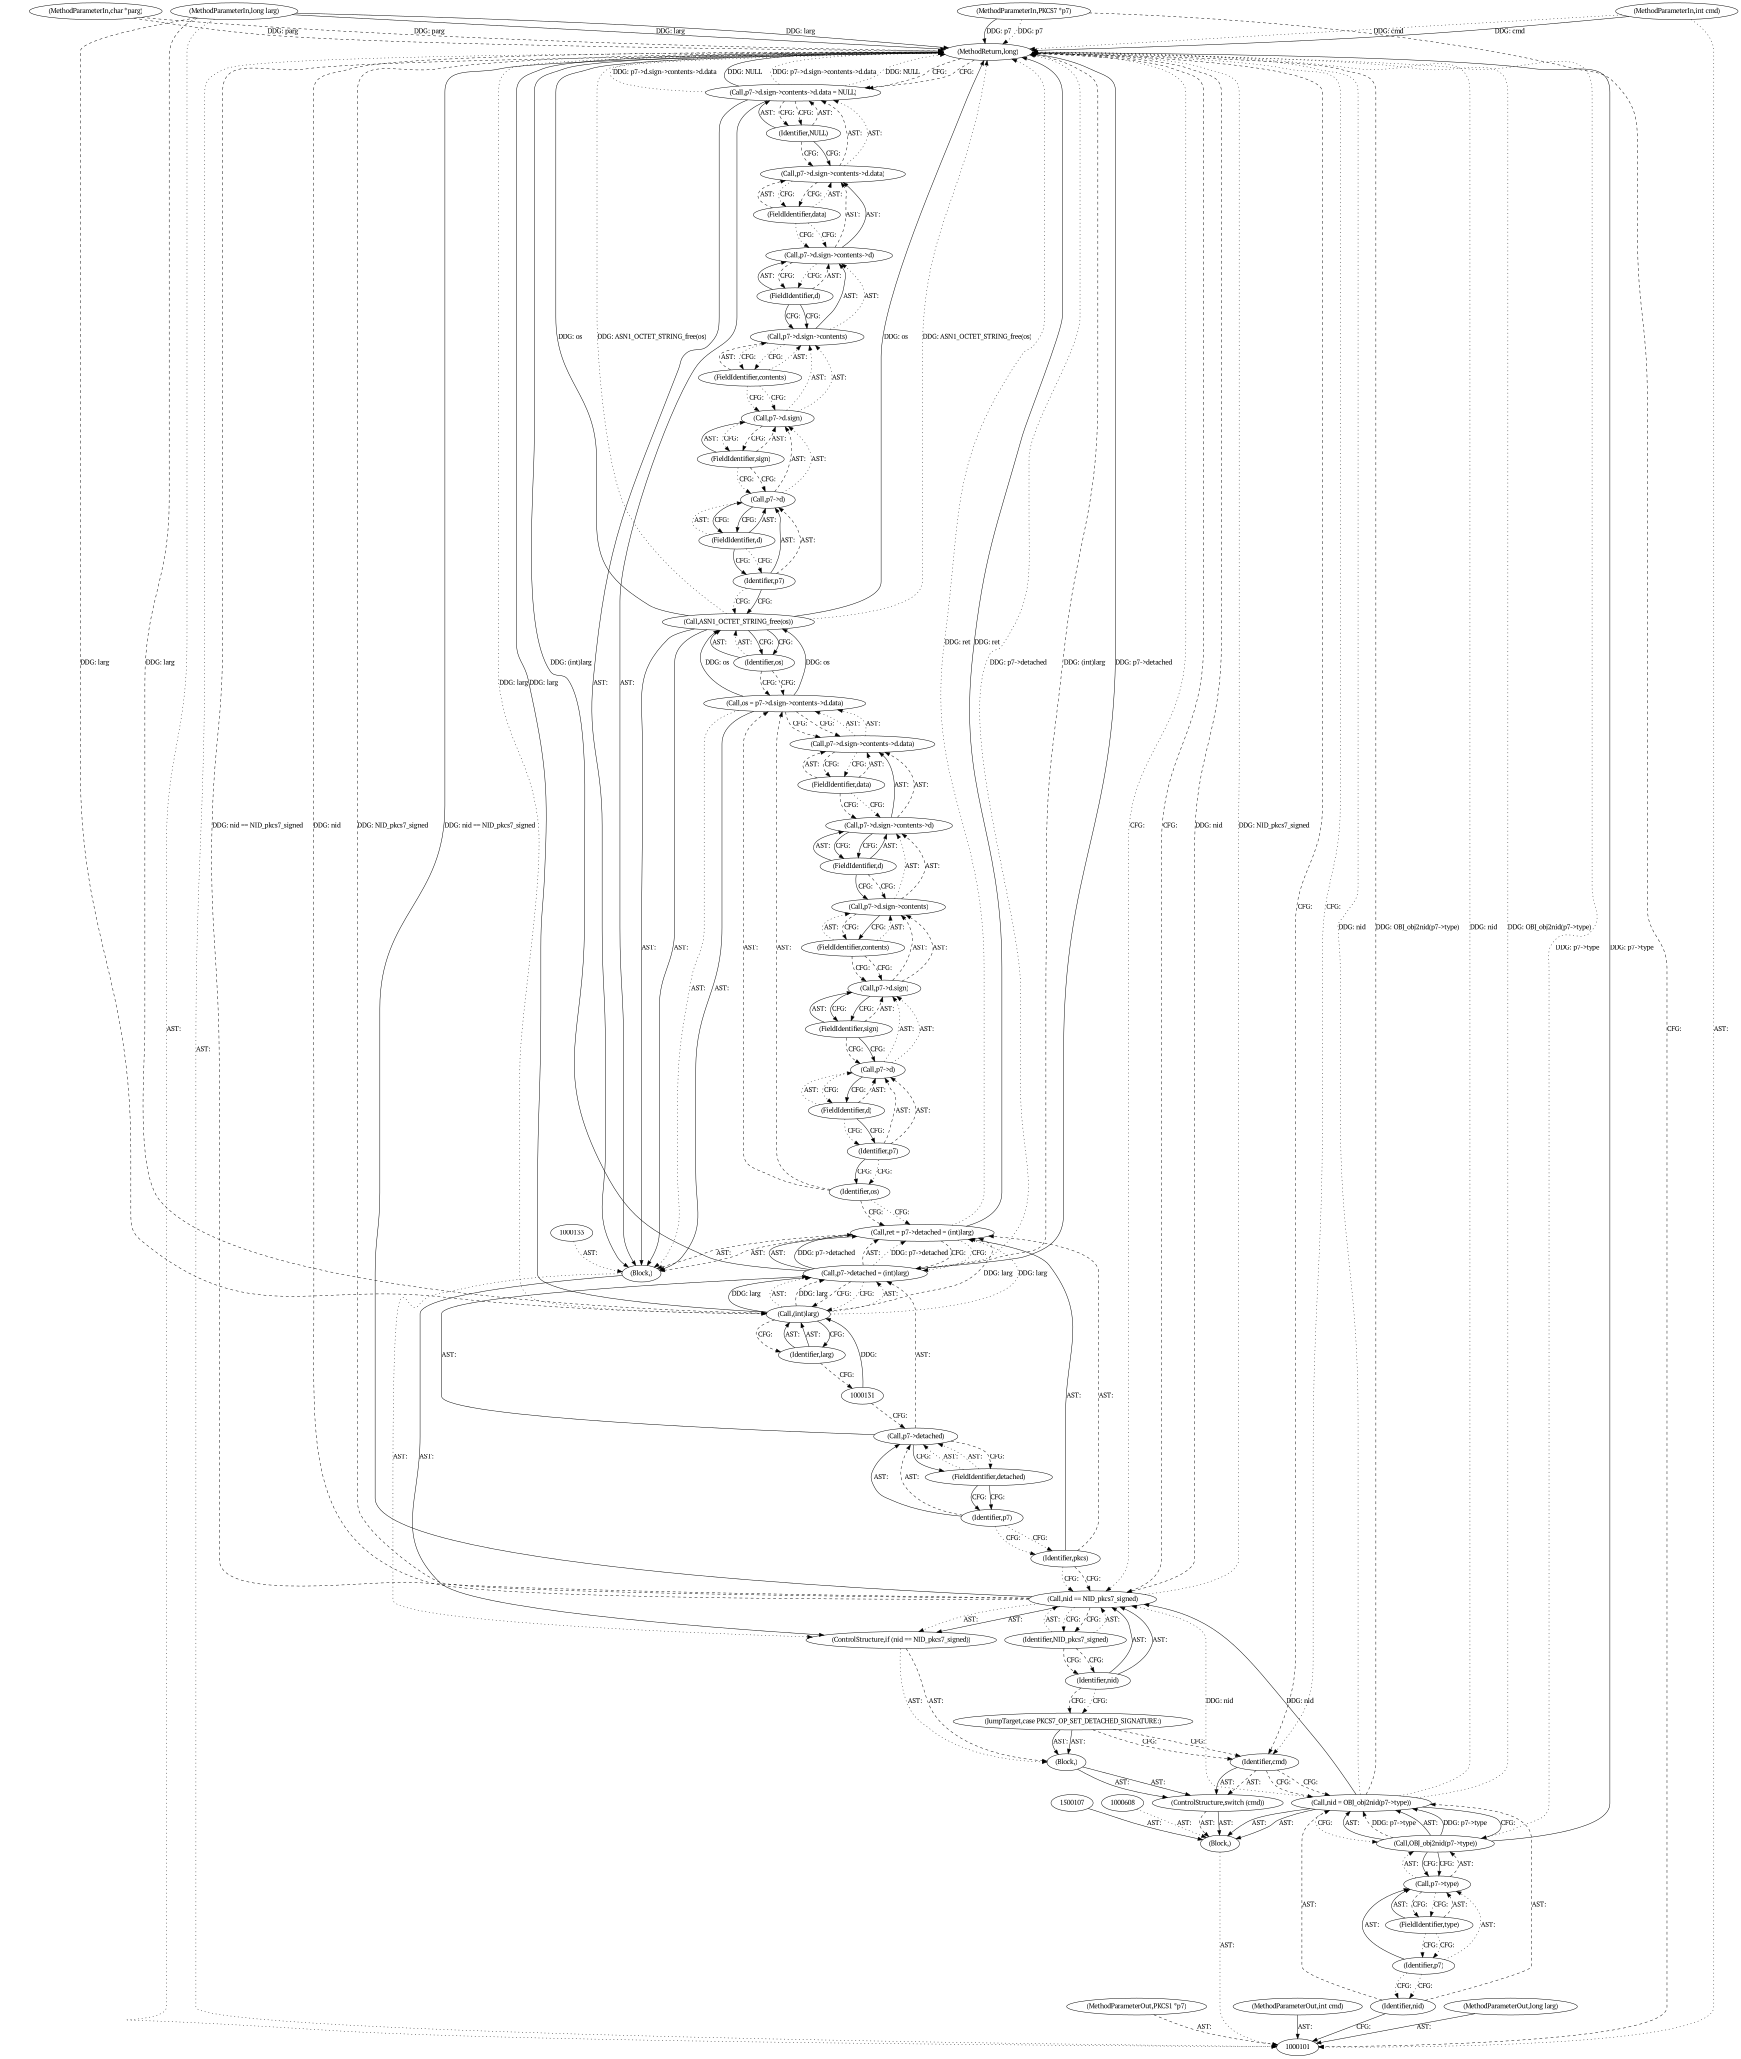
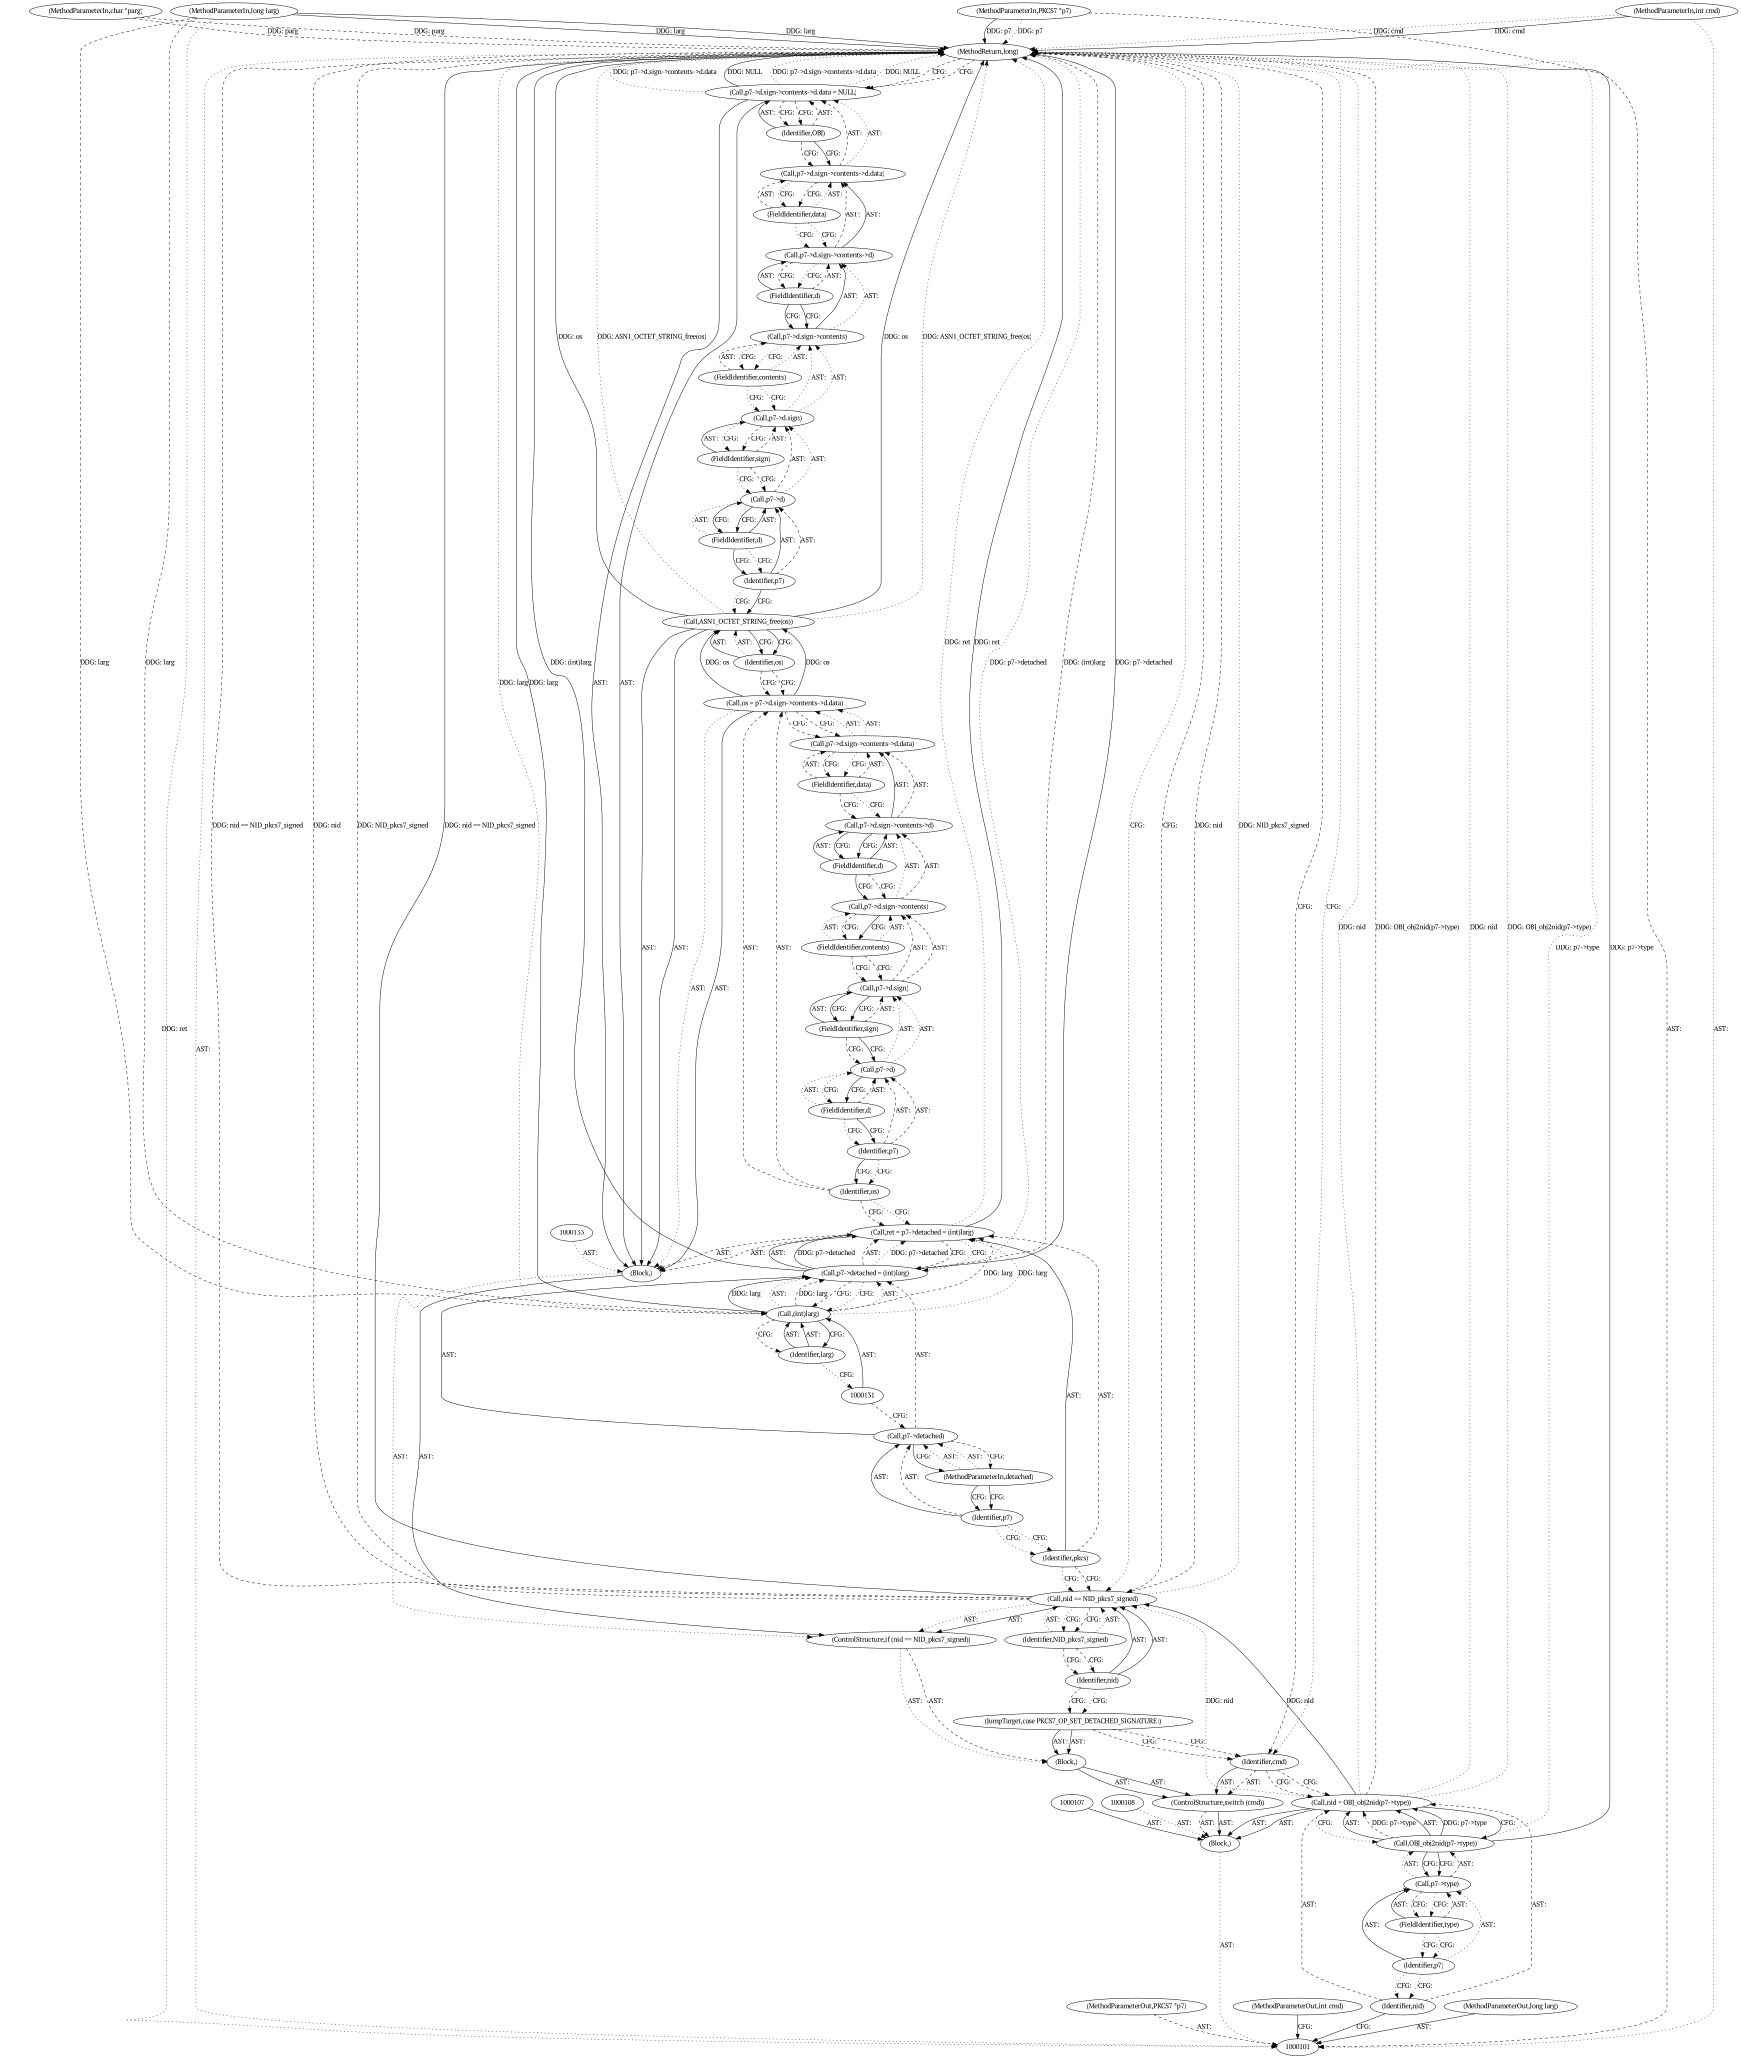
(803, 133) -> (803, 133)
(175, 1029) -> (175, 1029)
(1675, 1029) -> (1675, 1029)
(870, 1355) -> (870, 1355)
(834, 1375) -> (834, 1375)
(989, 1477) -> (989, 1477)
(1072, 1803) -> (1072, 1803)
(1123, 1803) -> (1123, 1803)
(1137, 2007) -> (1137, 2007)
(1306, 2027) -> (1306, 2027)
